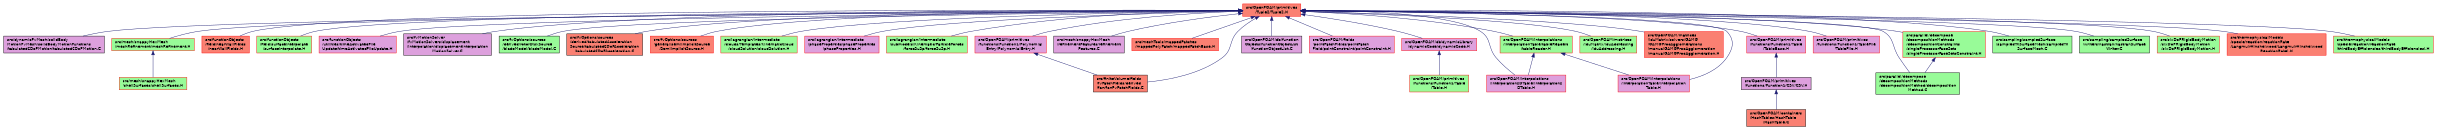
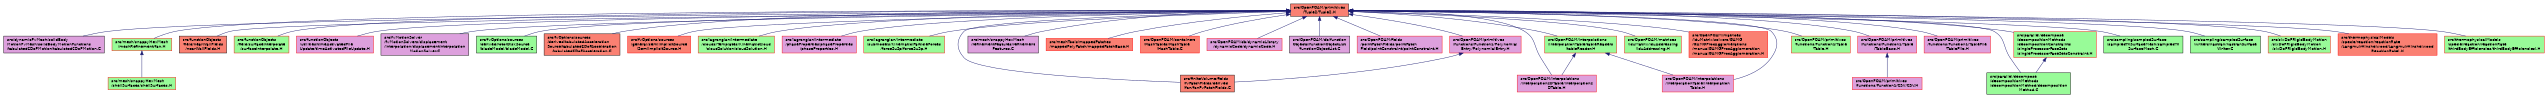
(1272, 10) -> (1320, 10)
(153, 45) -> (142, 45)
(226, 45) -> (203, 45)
(1439, 65) -> (1578, 15)
(1776, 84) -> (1887, 84)
(1776, 102) -> (1237, 23)
(1776, 118) -> (1170, 45)
